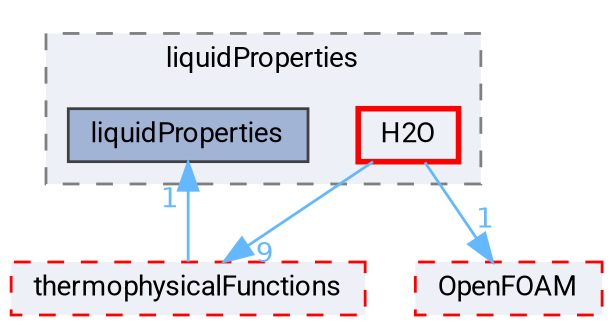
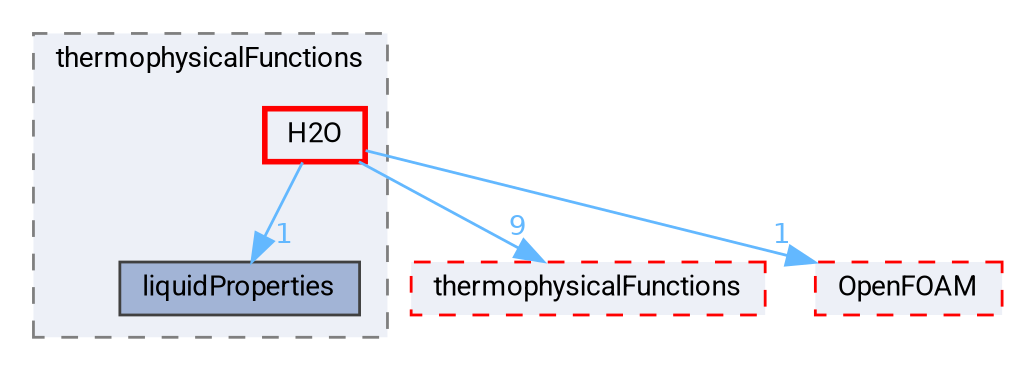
(263, 60) -> (210, 60)
(188, 226) -> (284, 199)
